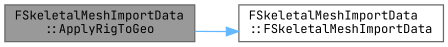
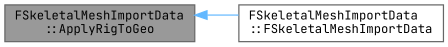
(211, 32) -> (223, 15)
